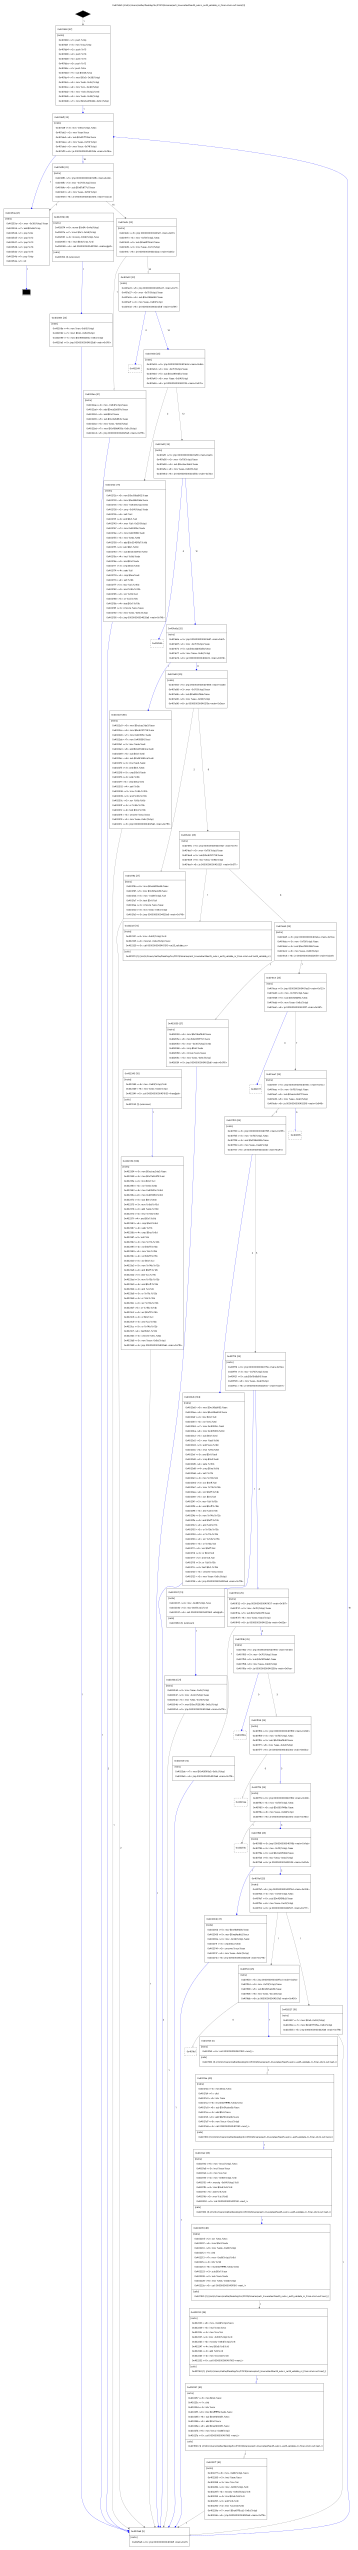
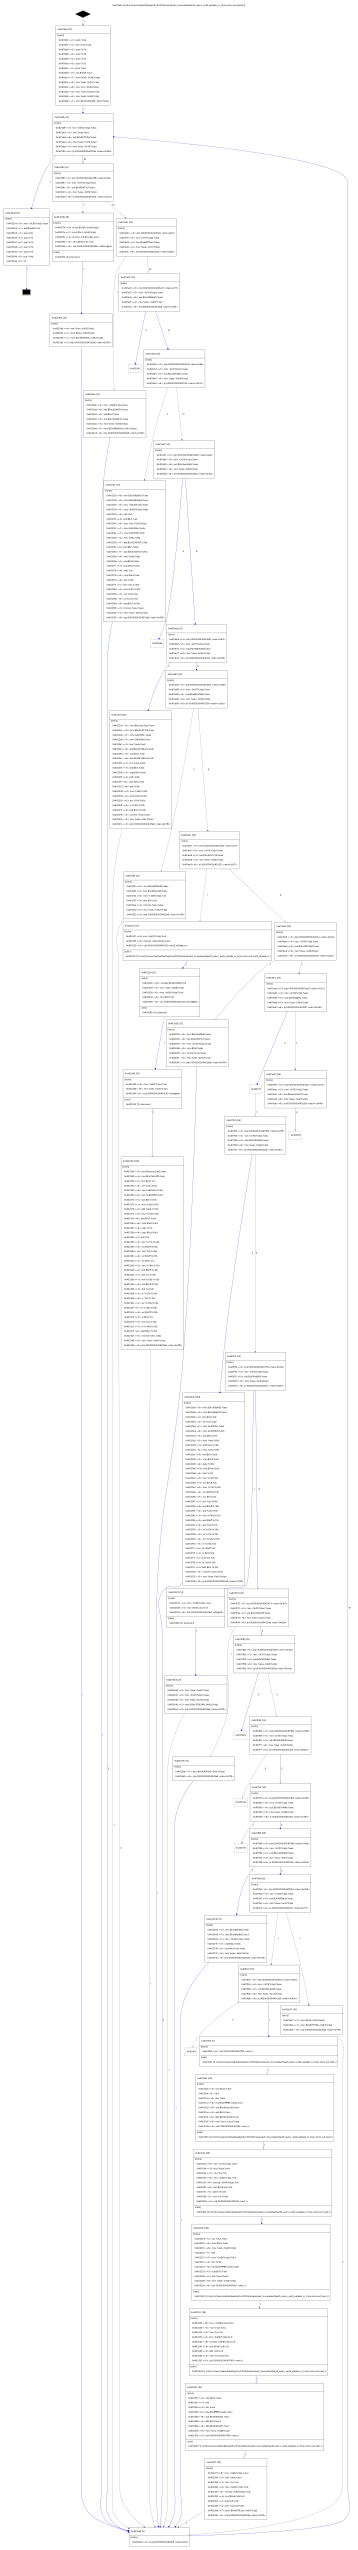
(55, 205) -> (83, 206)
none -> (170, 993)
(276, 1112) -> (255, 1104)
